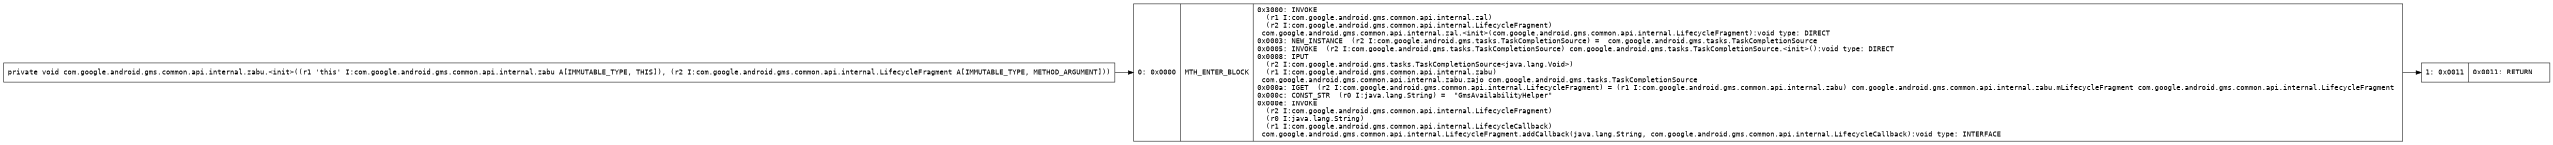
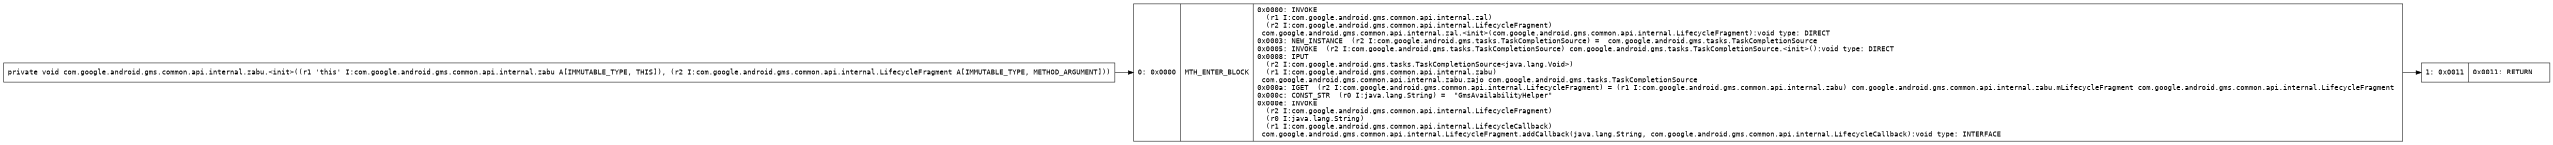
(1292, 10) -> (1292, 10)
